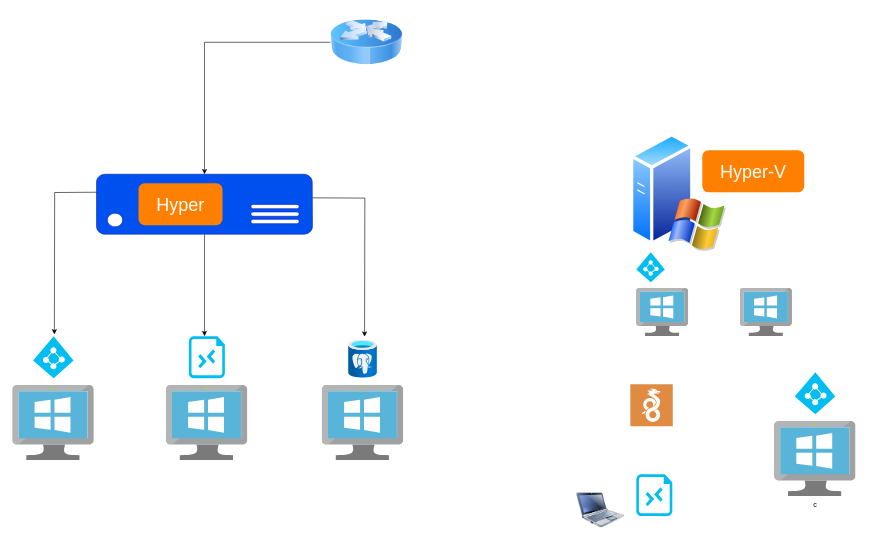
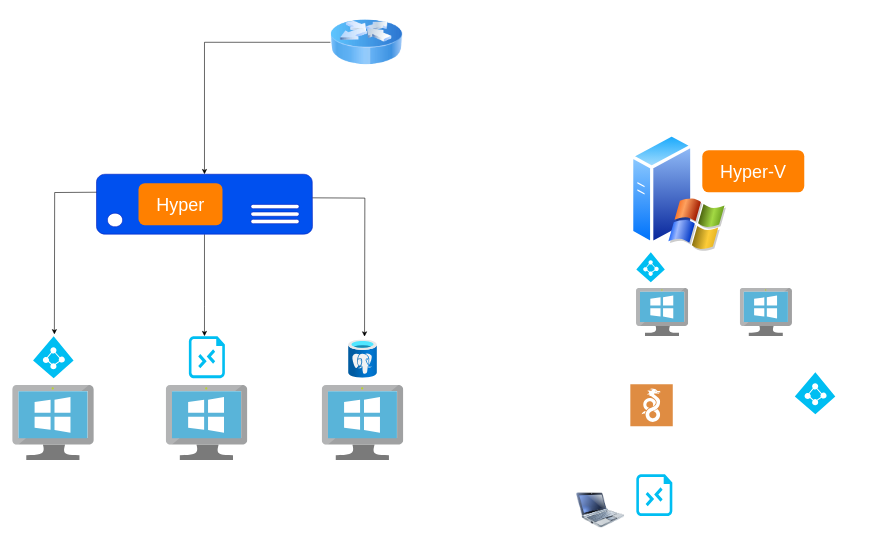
(815, 459) -> none
